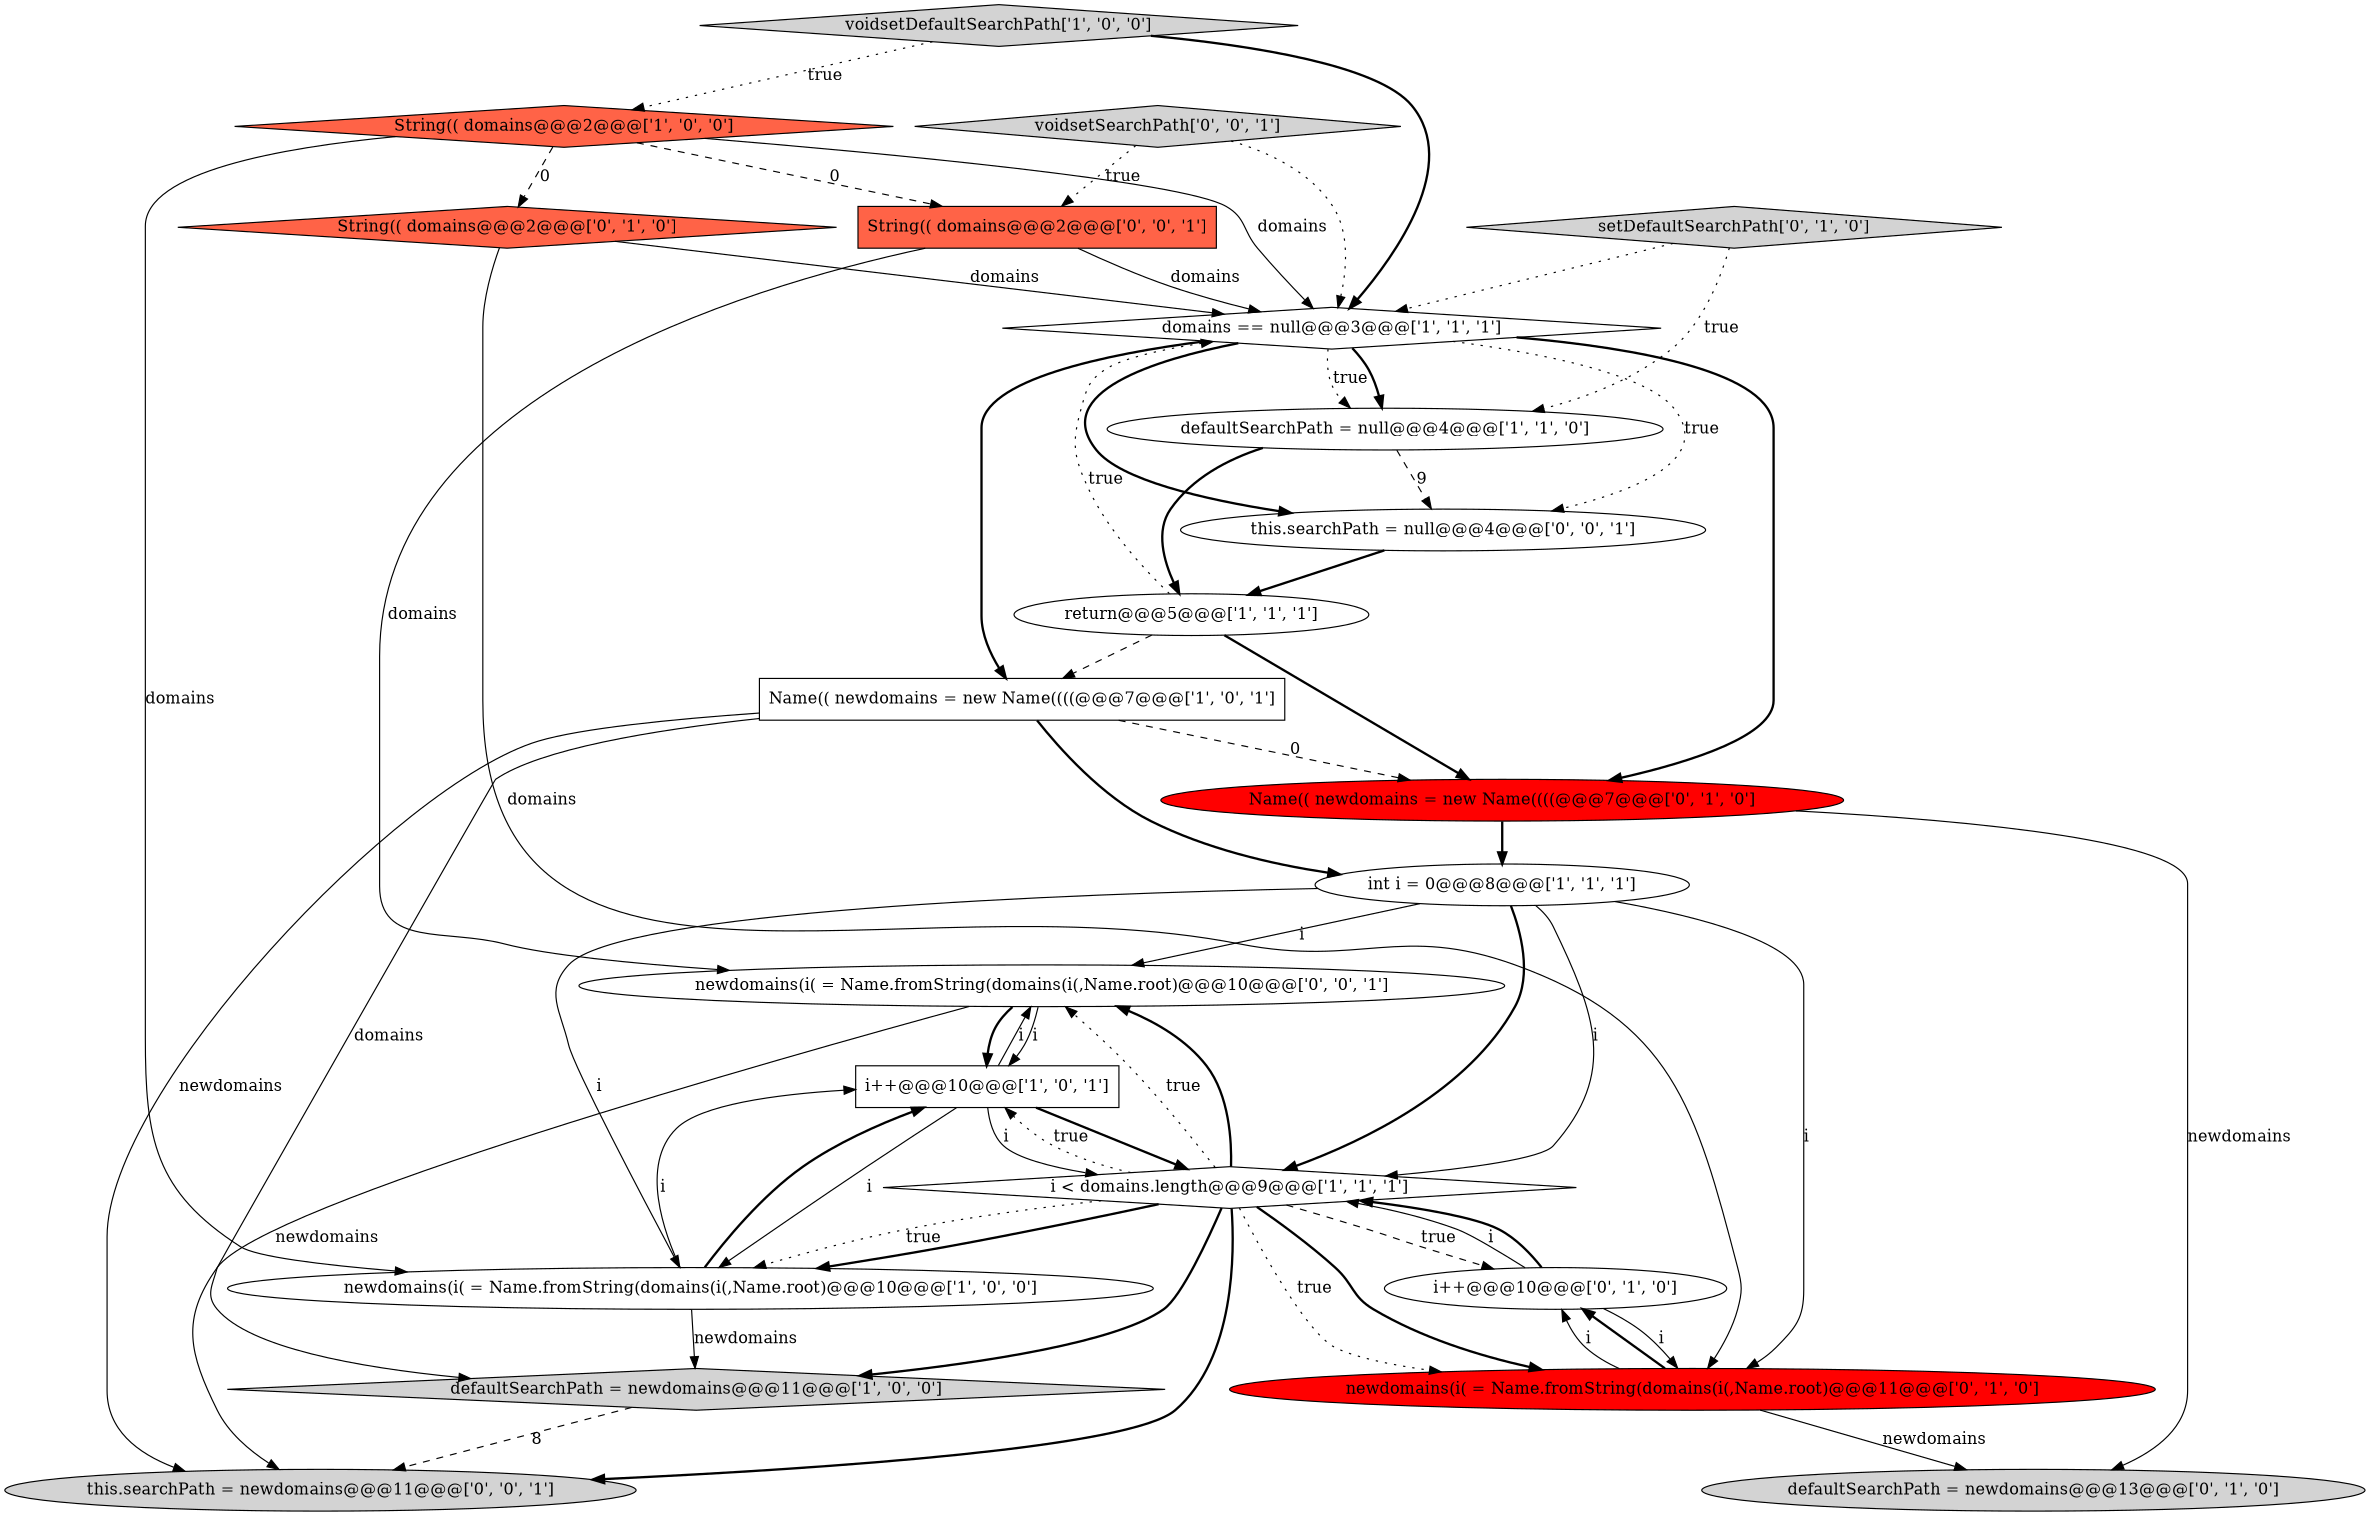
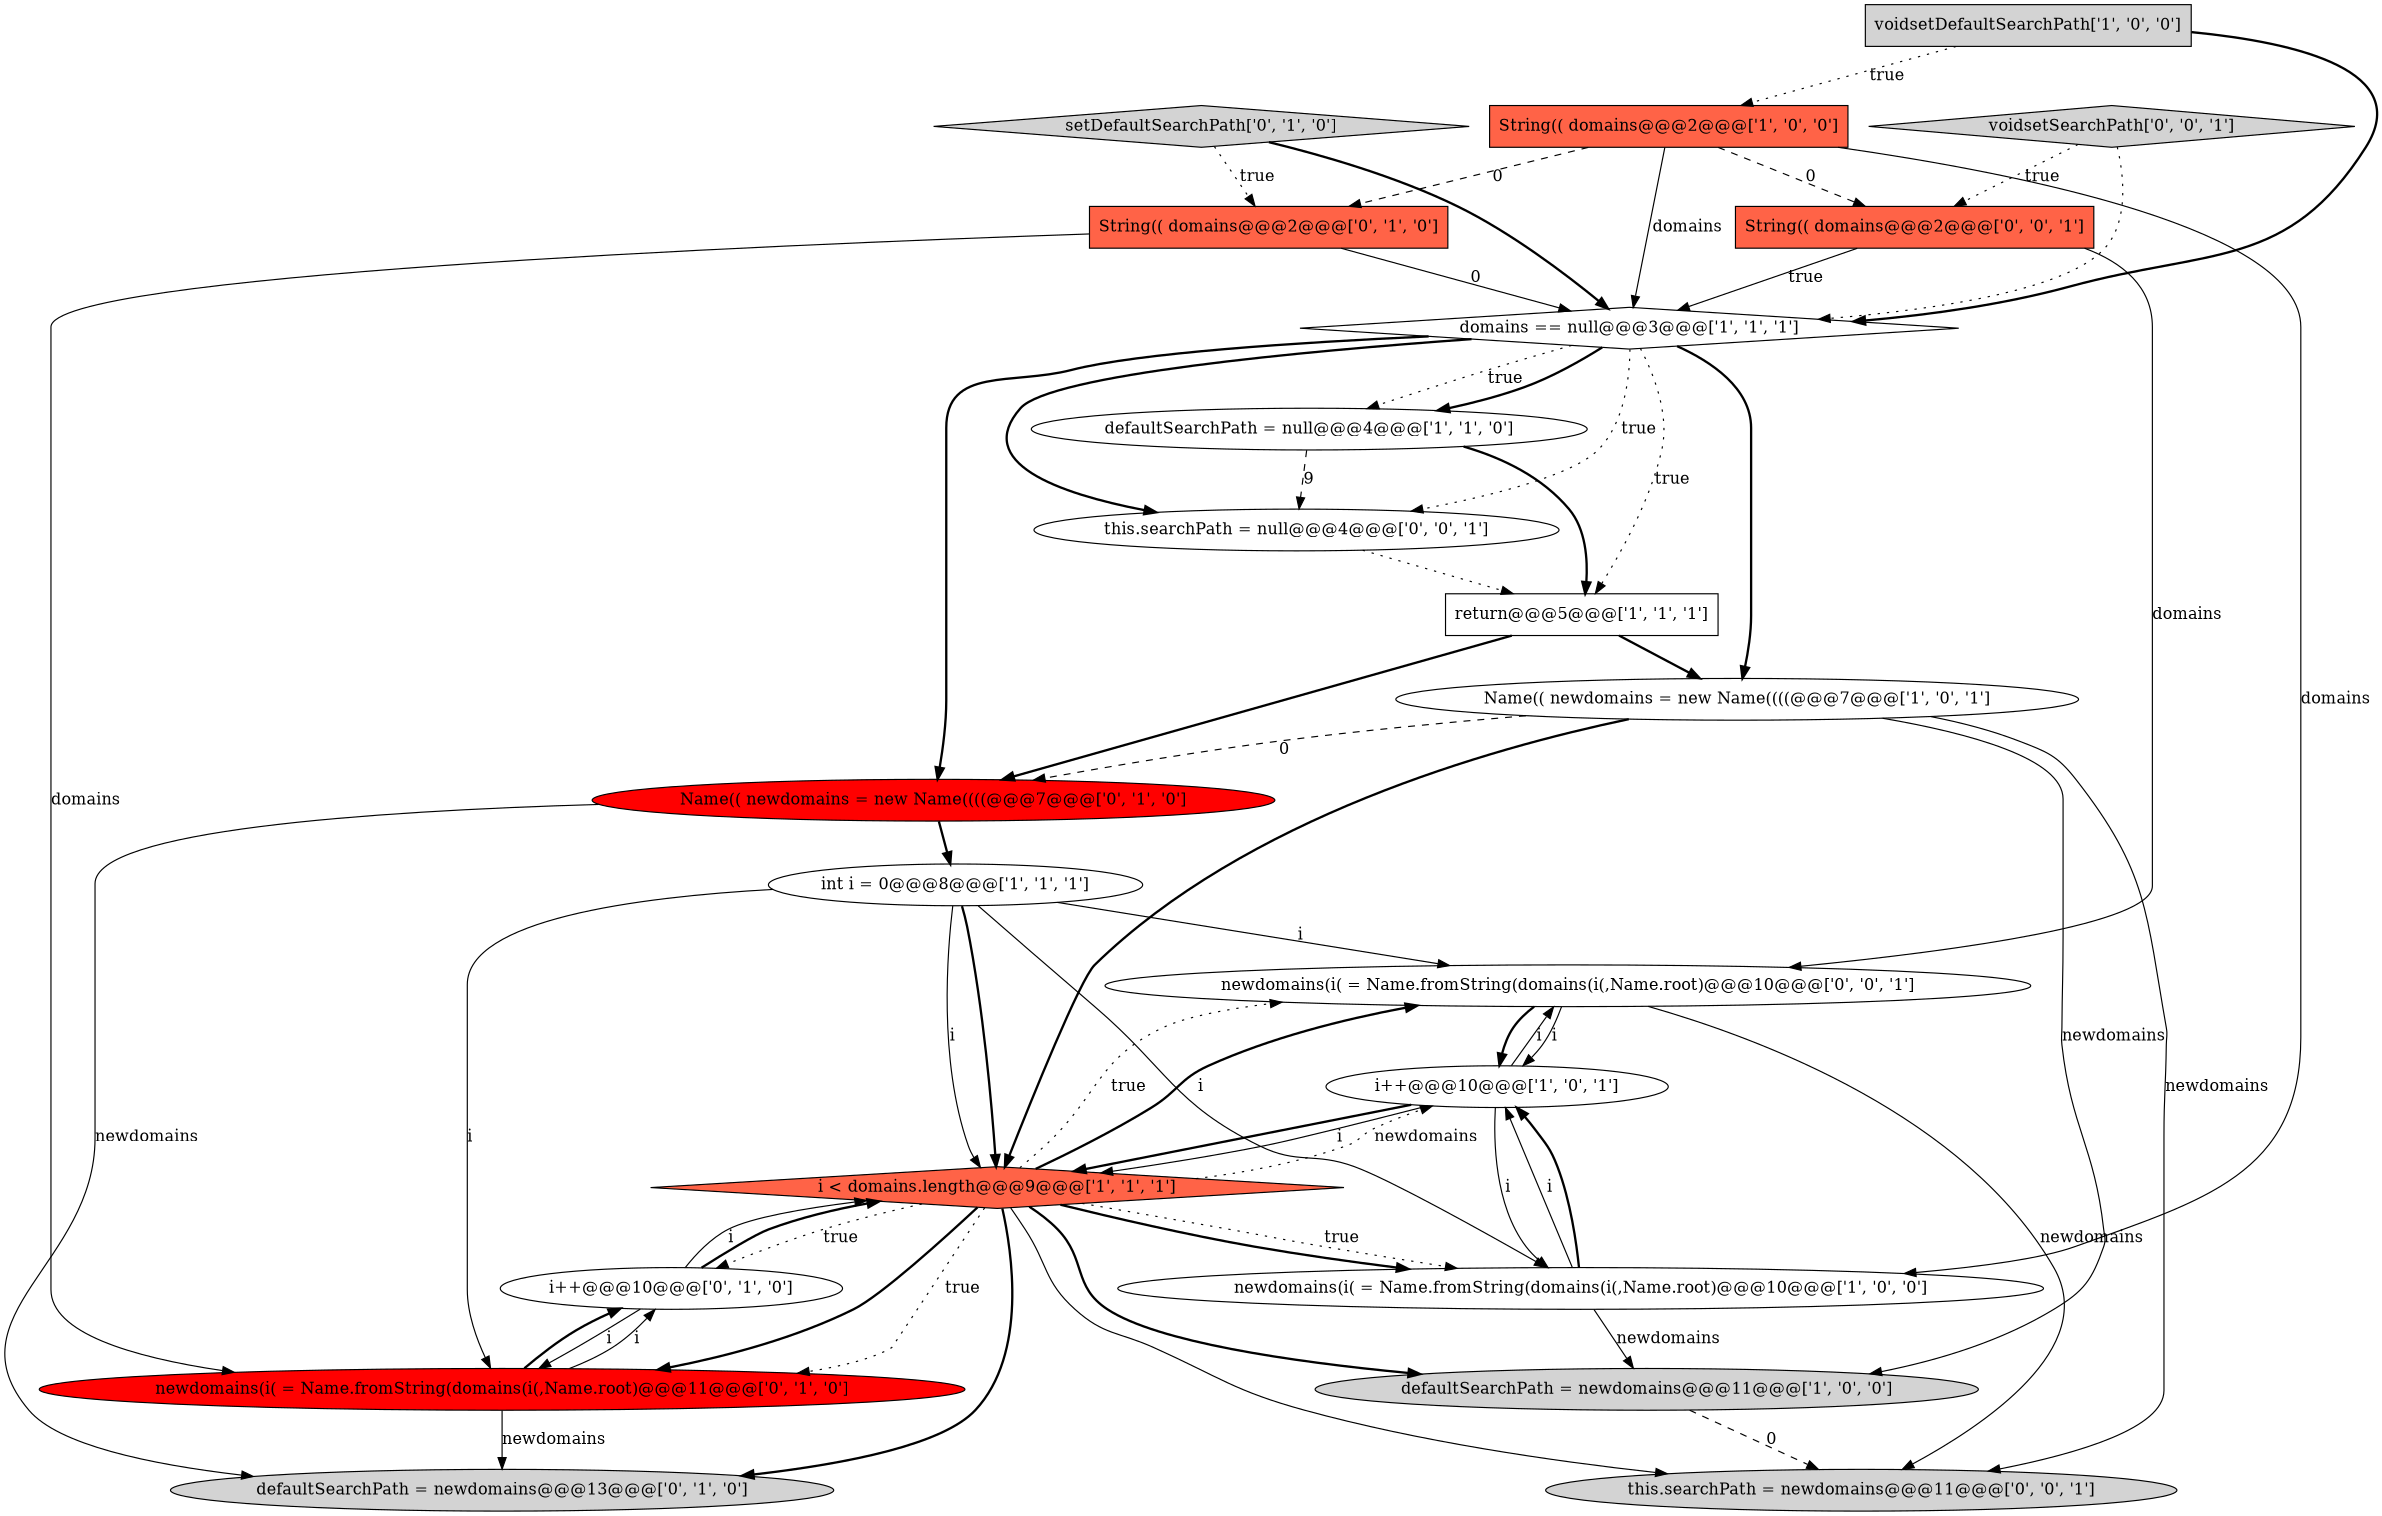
(999, 26) -> (2028, 26)
(564, 126) -> (1669, 126)
(507, 227) -> (1269, 227)
(1540, 276) -> (1444, 200)
(1005, 278) -> (1476, 278)
(1206, 278) -> (1806, 278)
(1667, 352) -> (1231, 171)
(1075, 442) -> (1656, 470)
(1322, 571) -> (1432, 570)
(1191, 615) -> (1582, 615)
(1112, 654) -> (1654, 654)
(1022, 699) -> (1737, 699)
(1166, 828) -> (1251, 853)
(389, 1036) -> (2114, 1036)
(987, 1087) -> (1497, 1087)
(1071, 1137) -> (1426, 1137)
(1230, 1188) -> (997, 1188)
(1384, 1235) -> (823, 1229)
(696, 1389) -> (1647, 1389)
none -> (966, 1417)
(537, 1440) -> (1772, 1440)
(1000, 1450) -> (1297, 1408)
